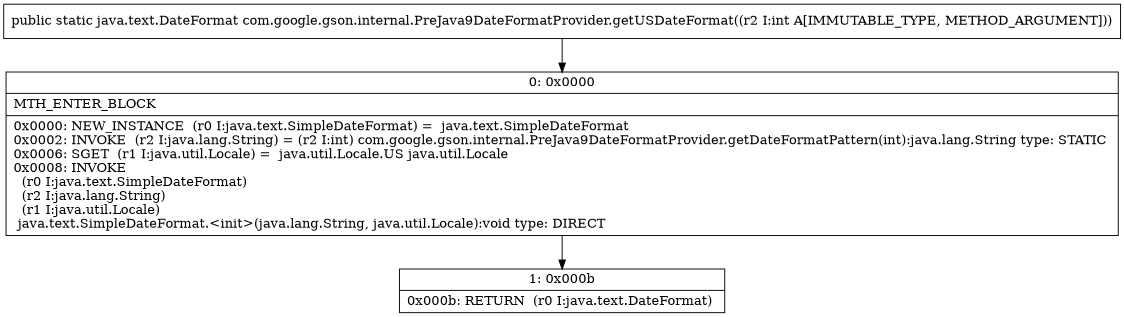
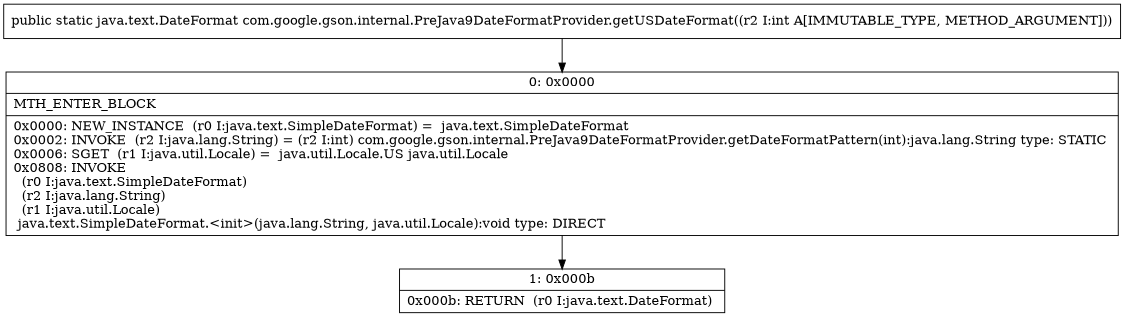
(74, 168) -> (74, 168)
